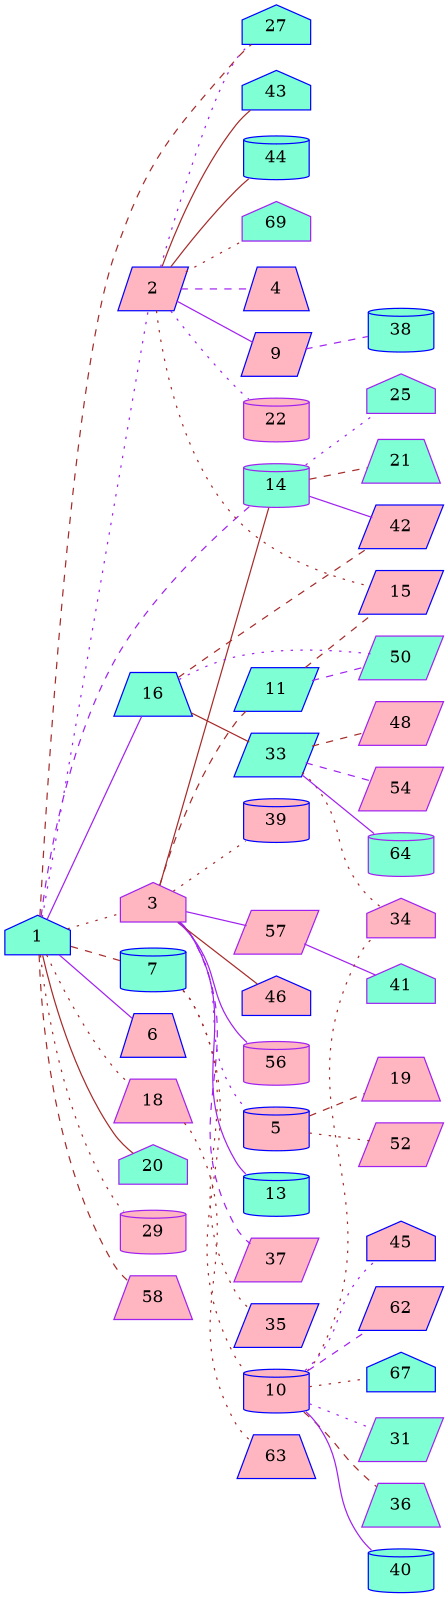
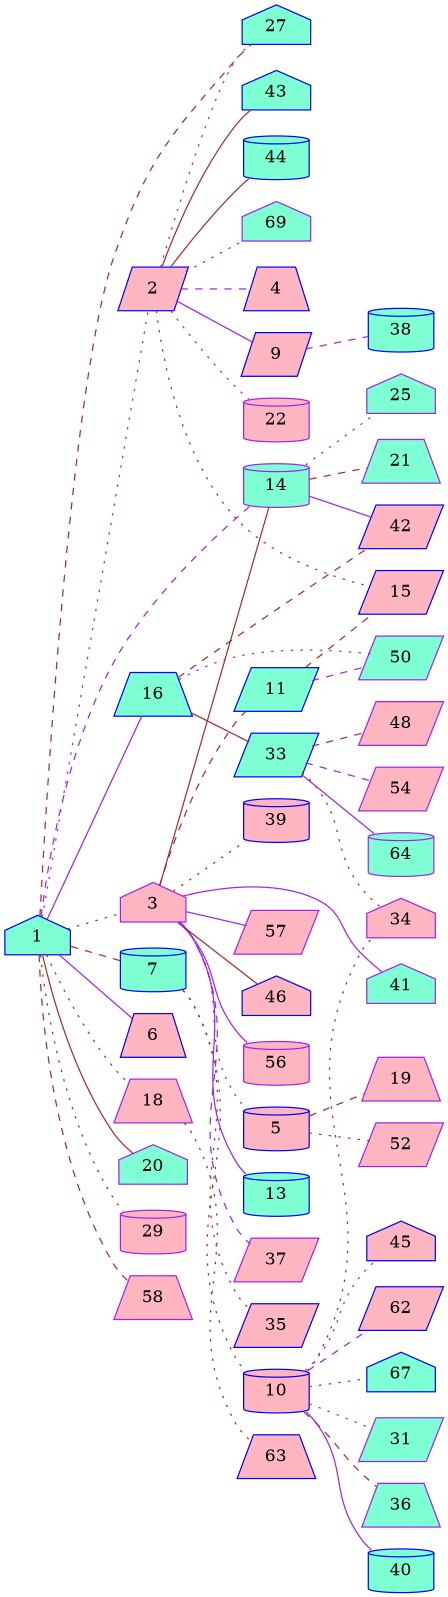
(340, 959) -> (299, 893)
